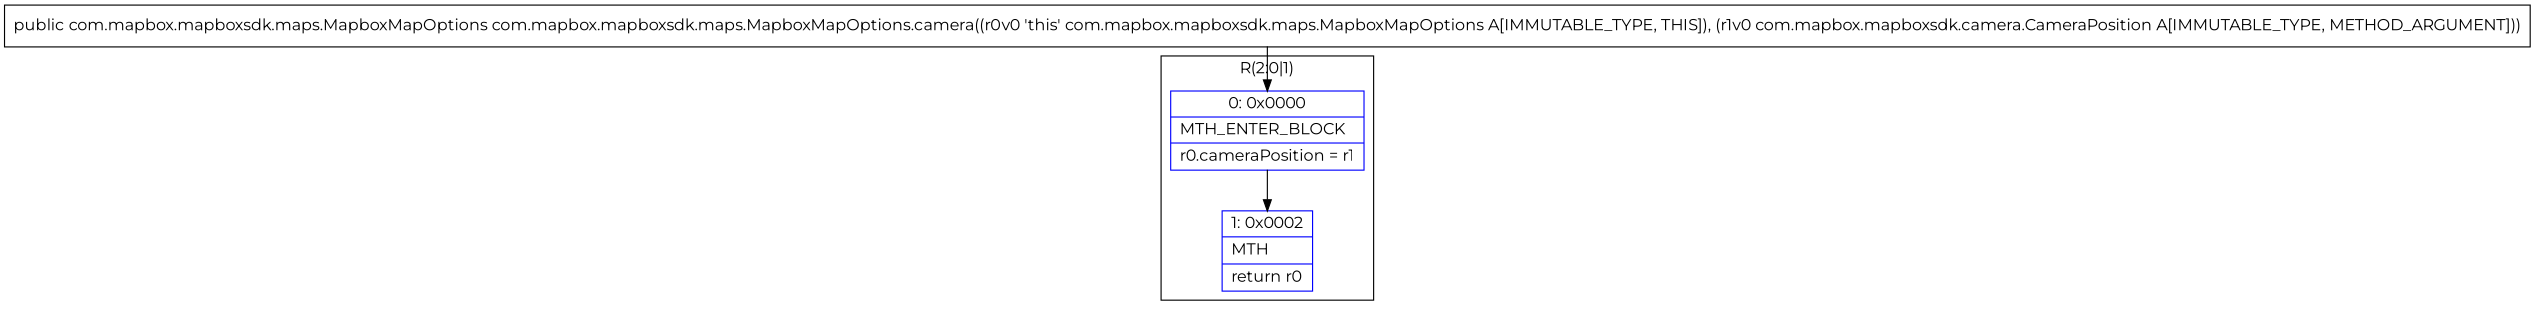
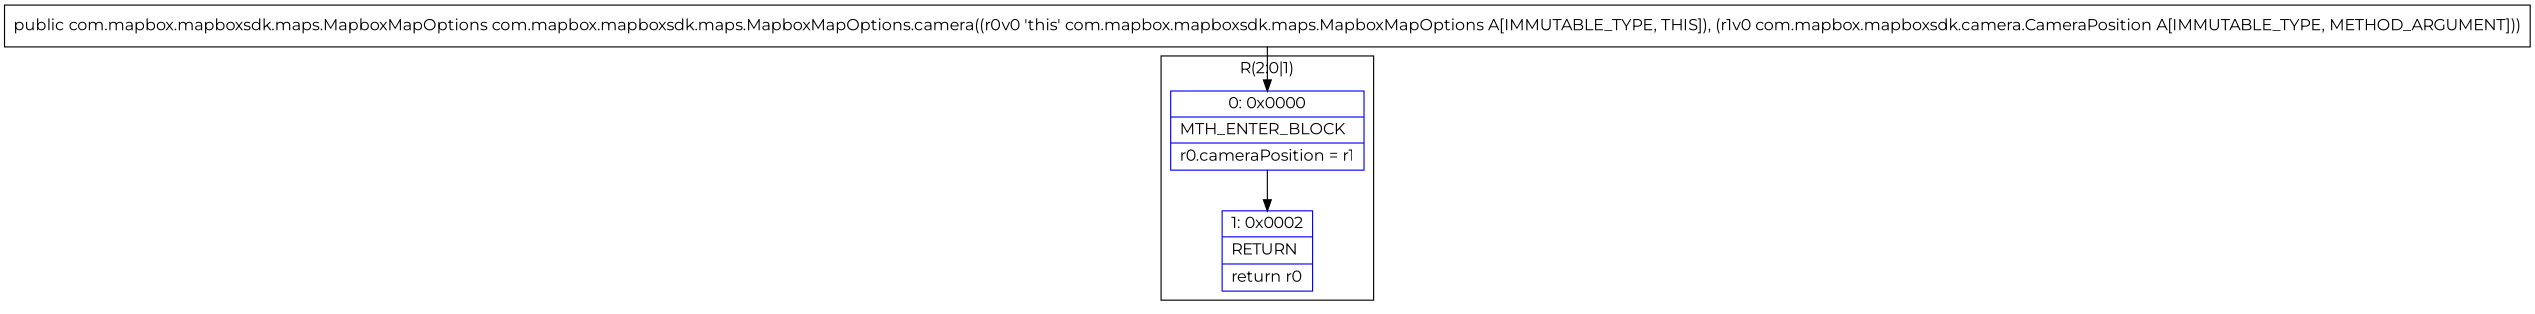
(1250, 250) -> (1265, 250)
